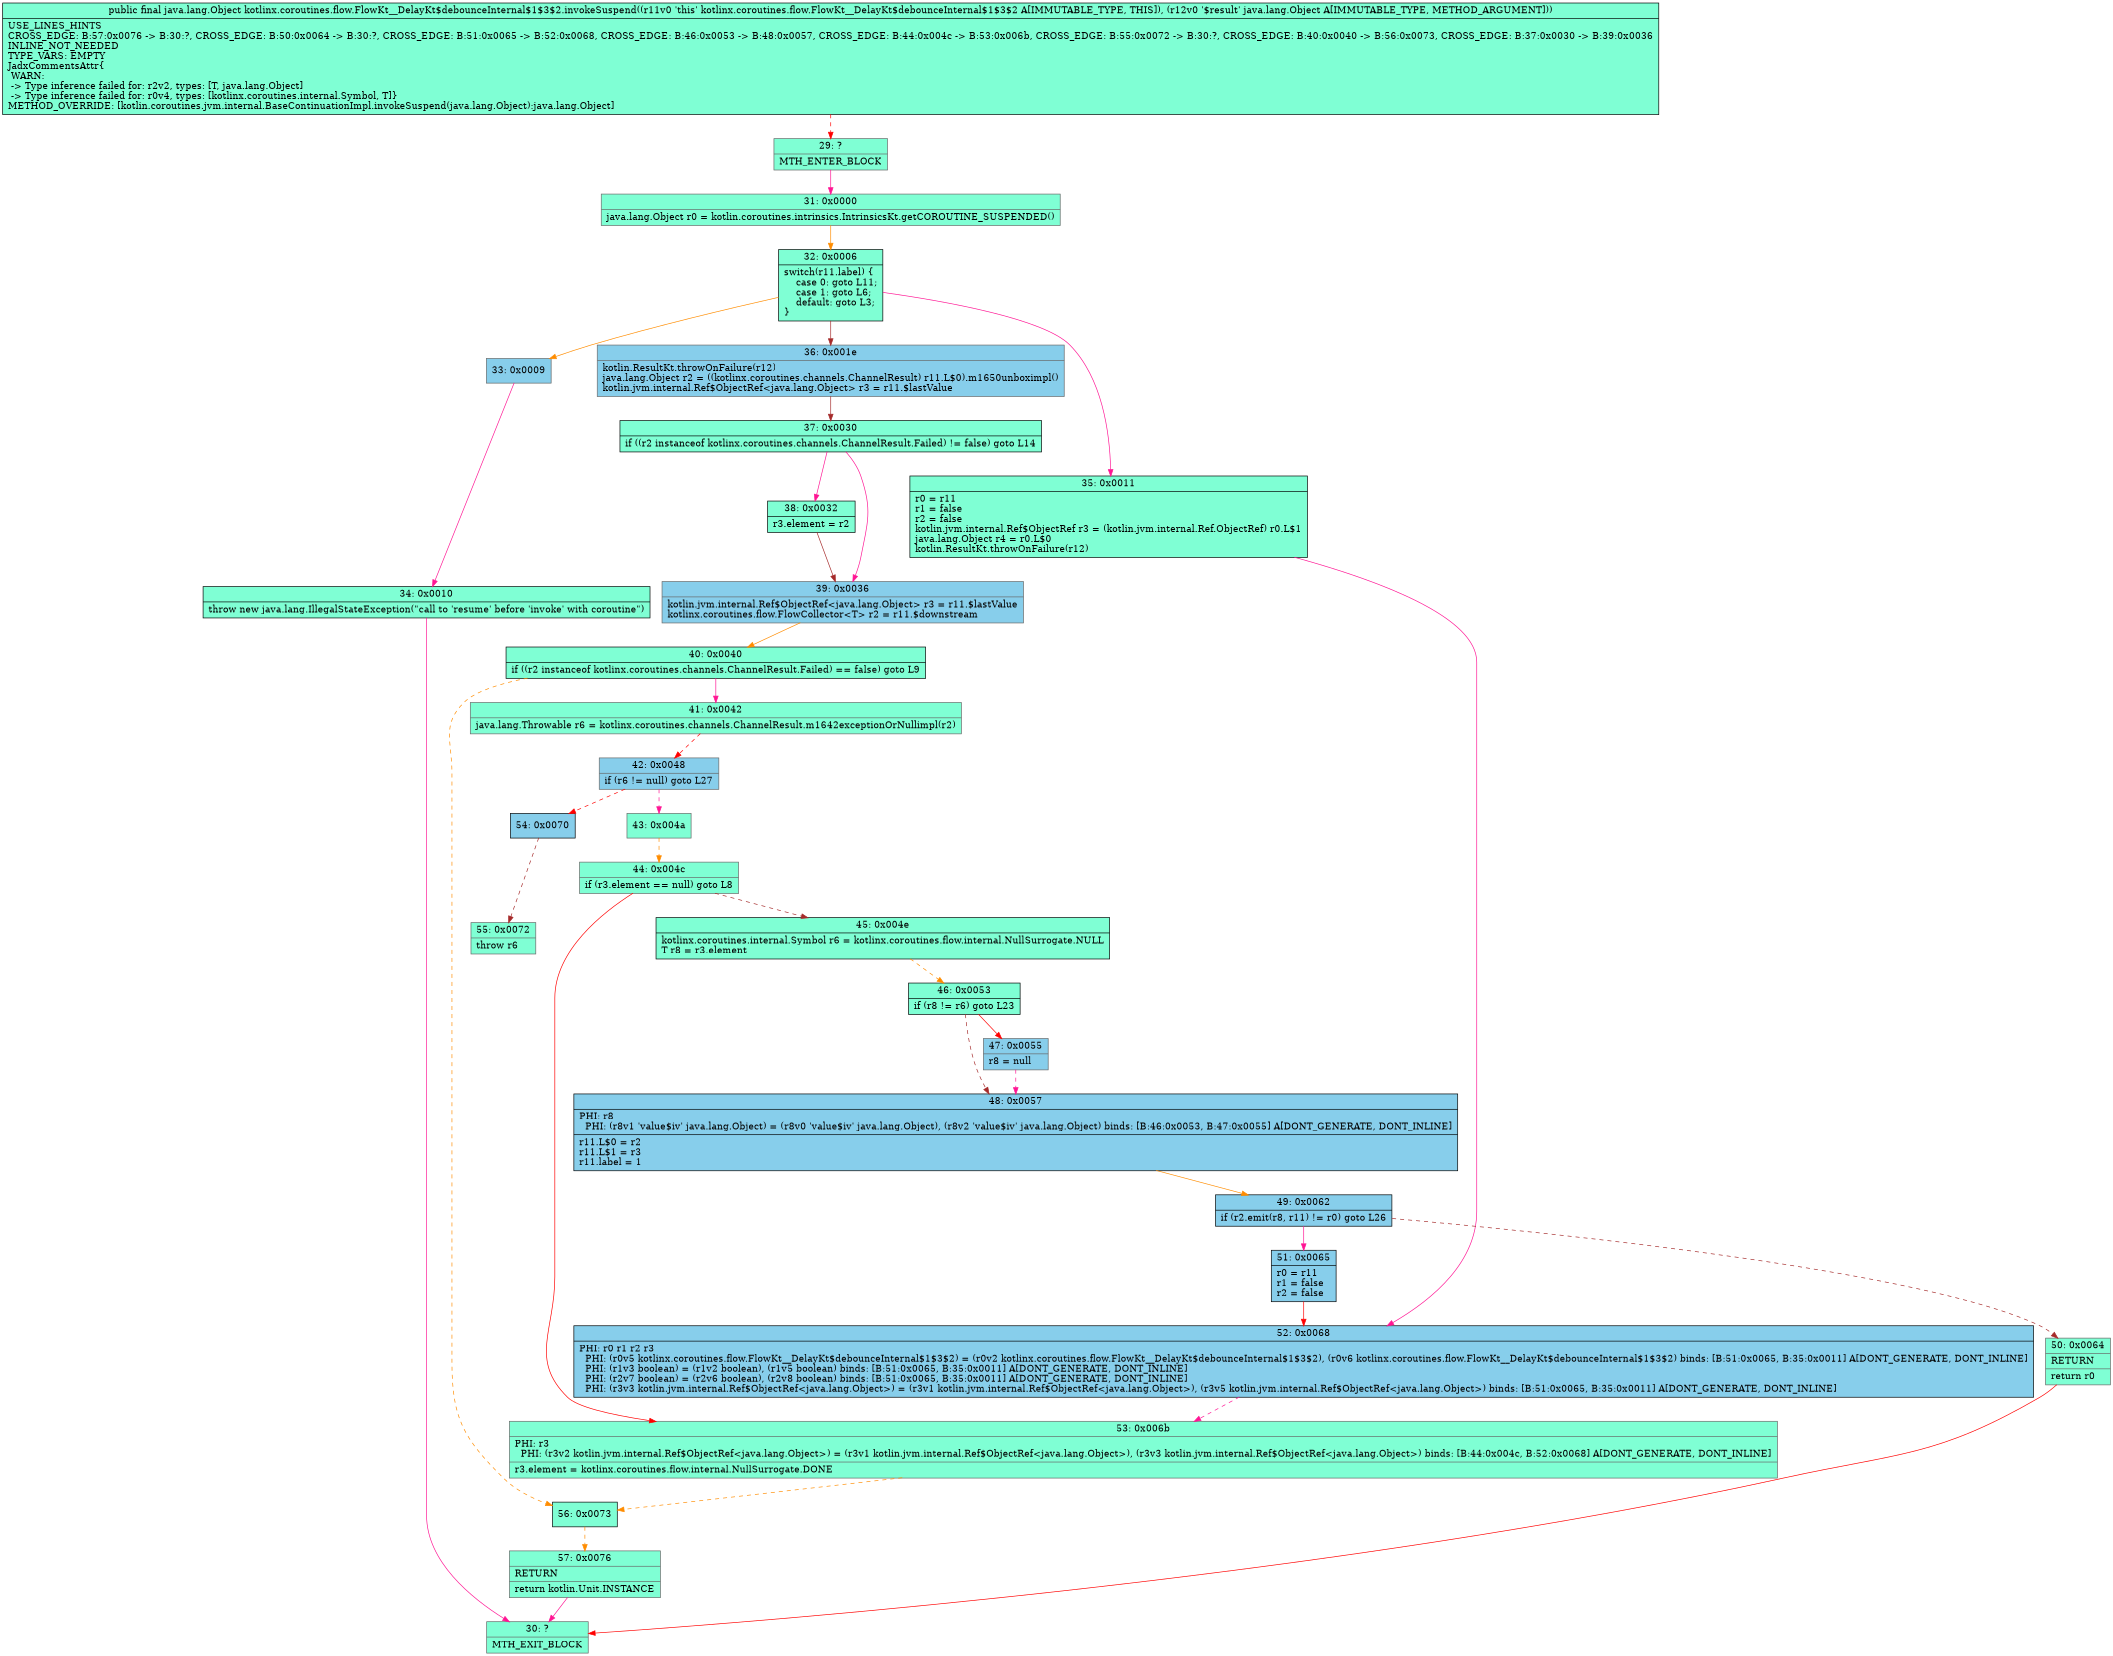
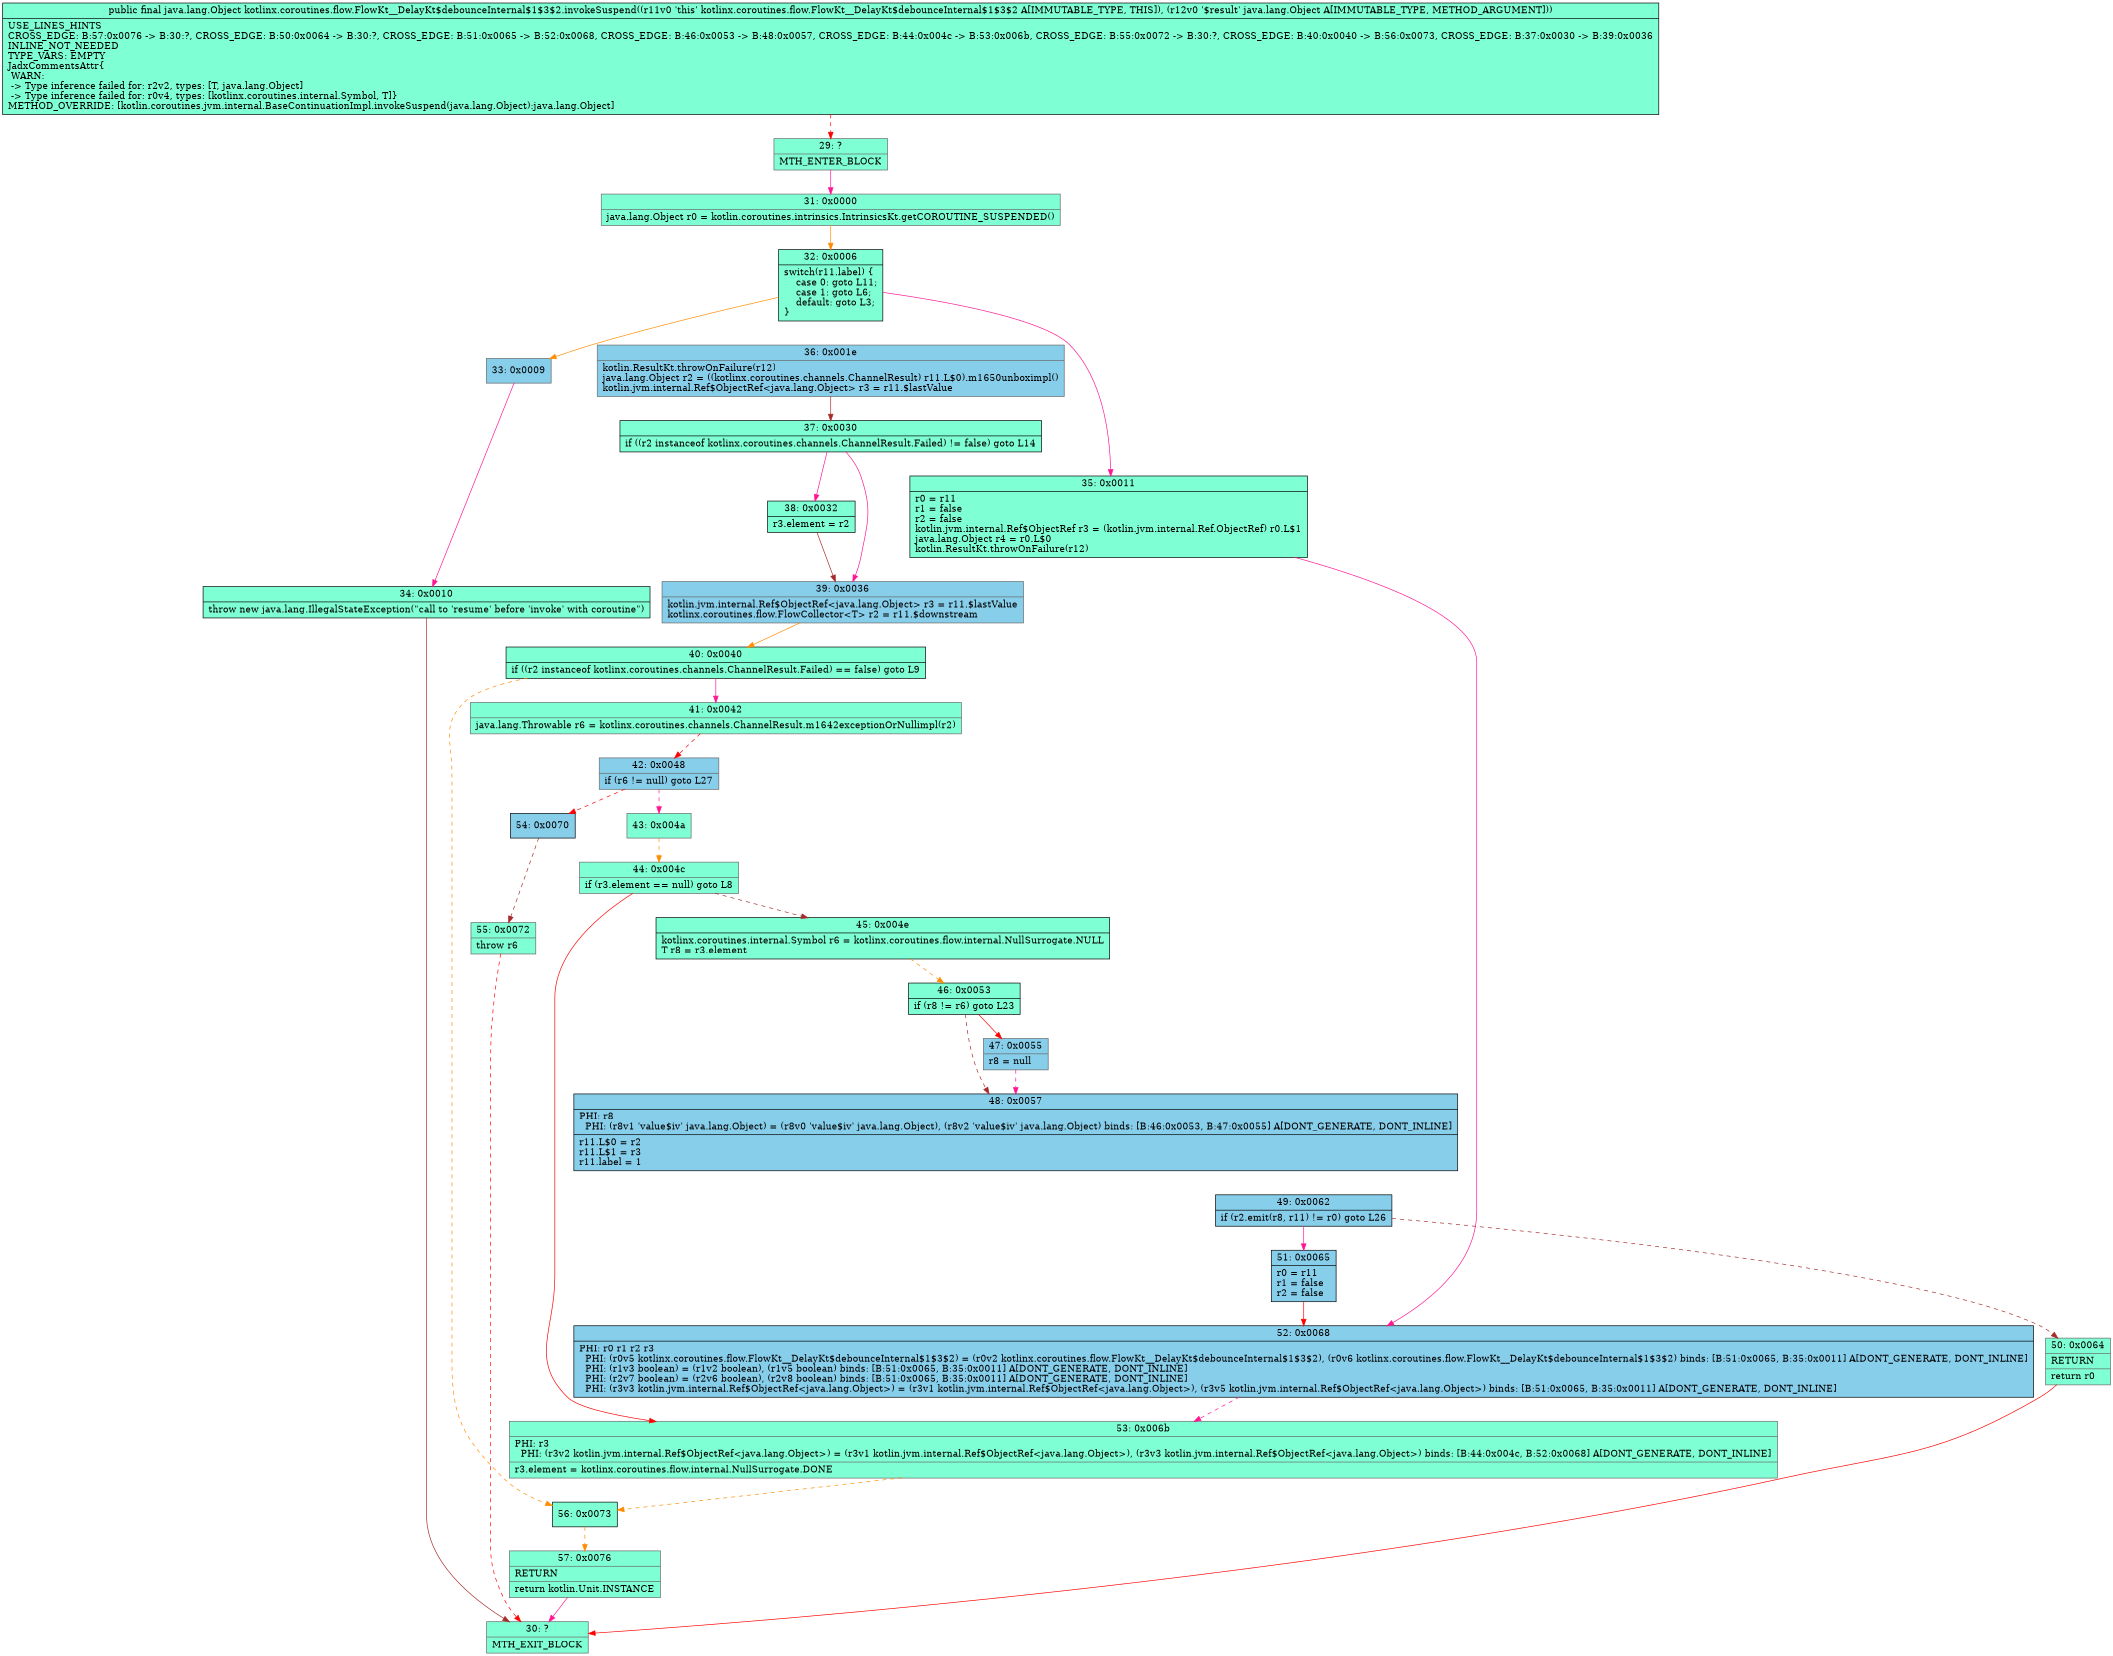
(831, 330) -> none
(427, 1134) -> (427, 1134)
(1199, 1182) -> none
none -> (491, 1288)
